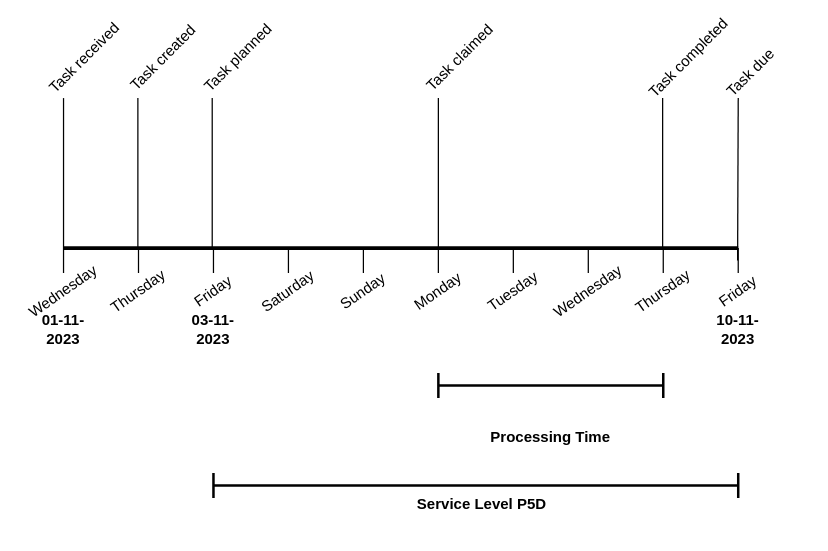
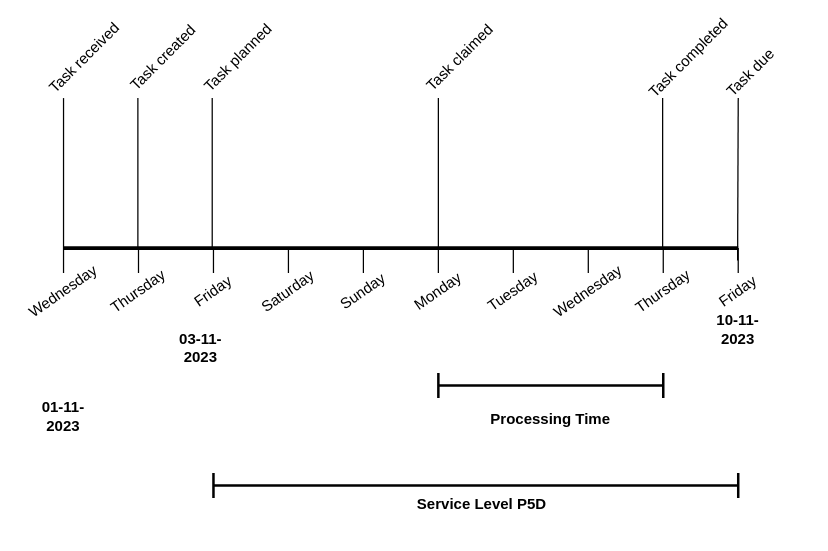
(63, 329) -> (63, 417)
(213, 329) -> (201, 348)
(551, 436) -> (551, 417)
